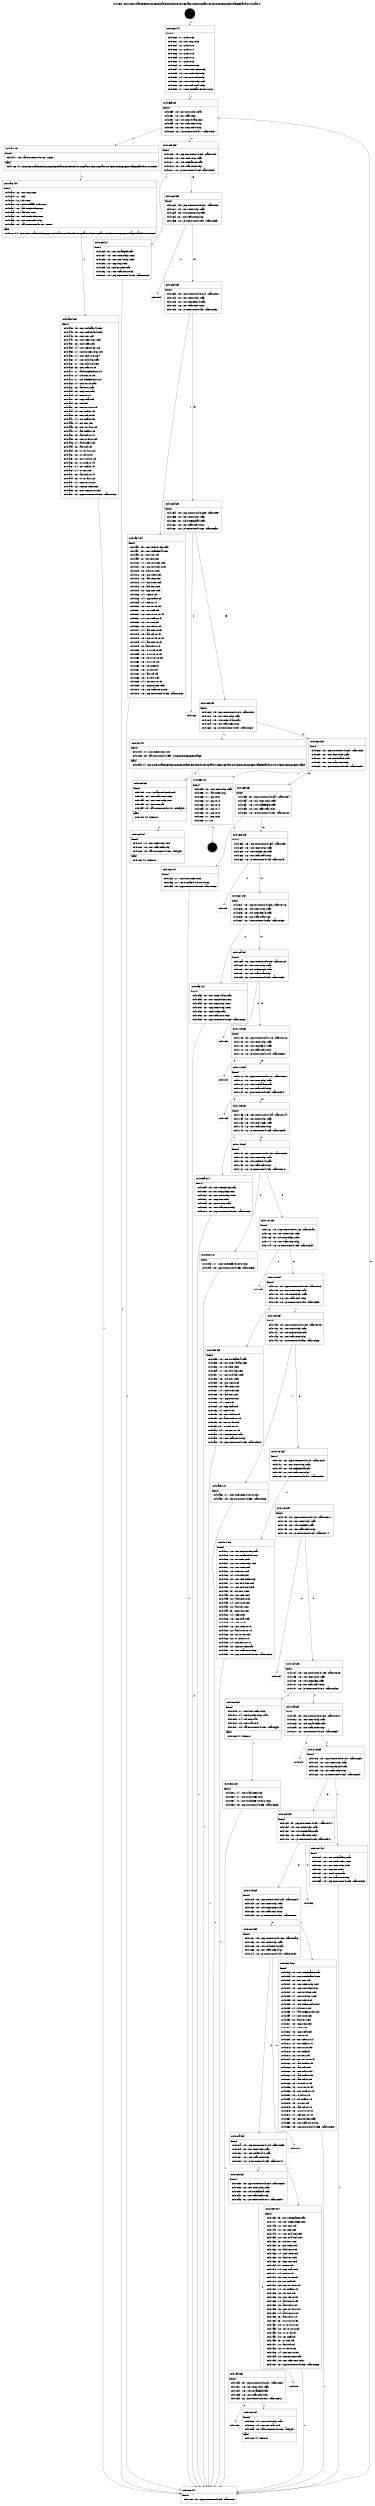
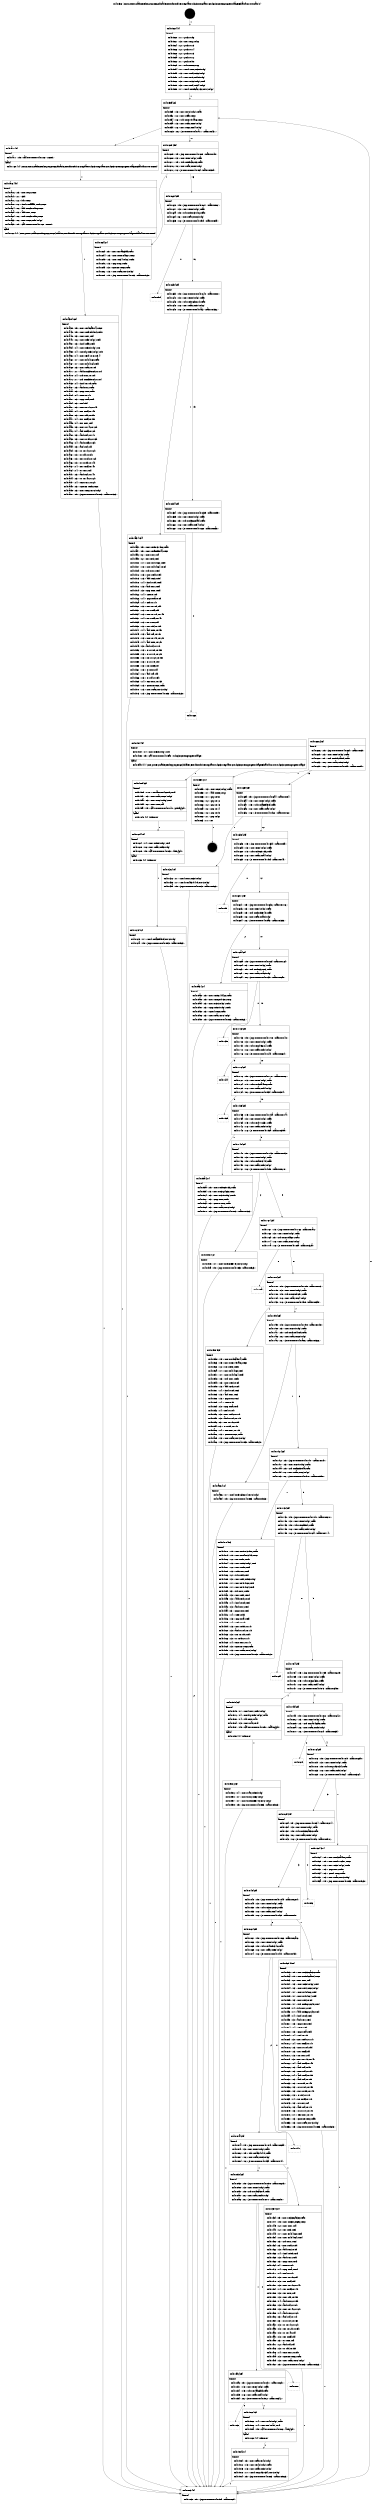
(228, 716) -> none
none -> (157, 937)
none -> (301, 1492)
none -> (256, 2286)
none -> (260, 2465)
